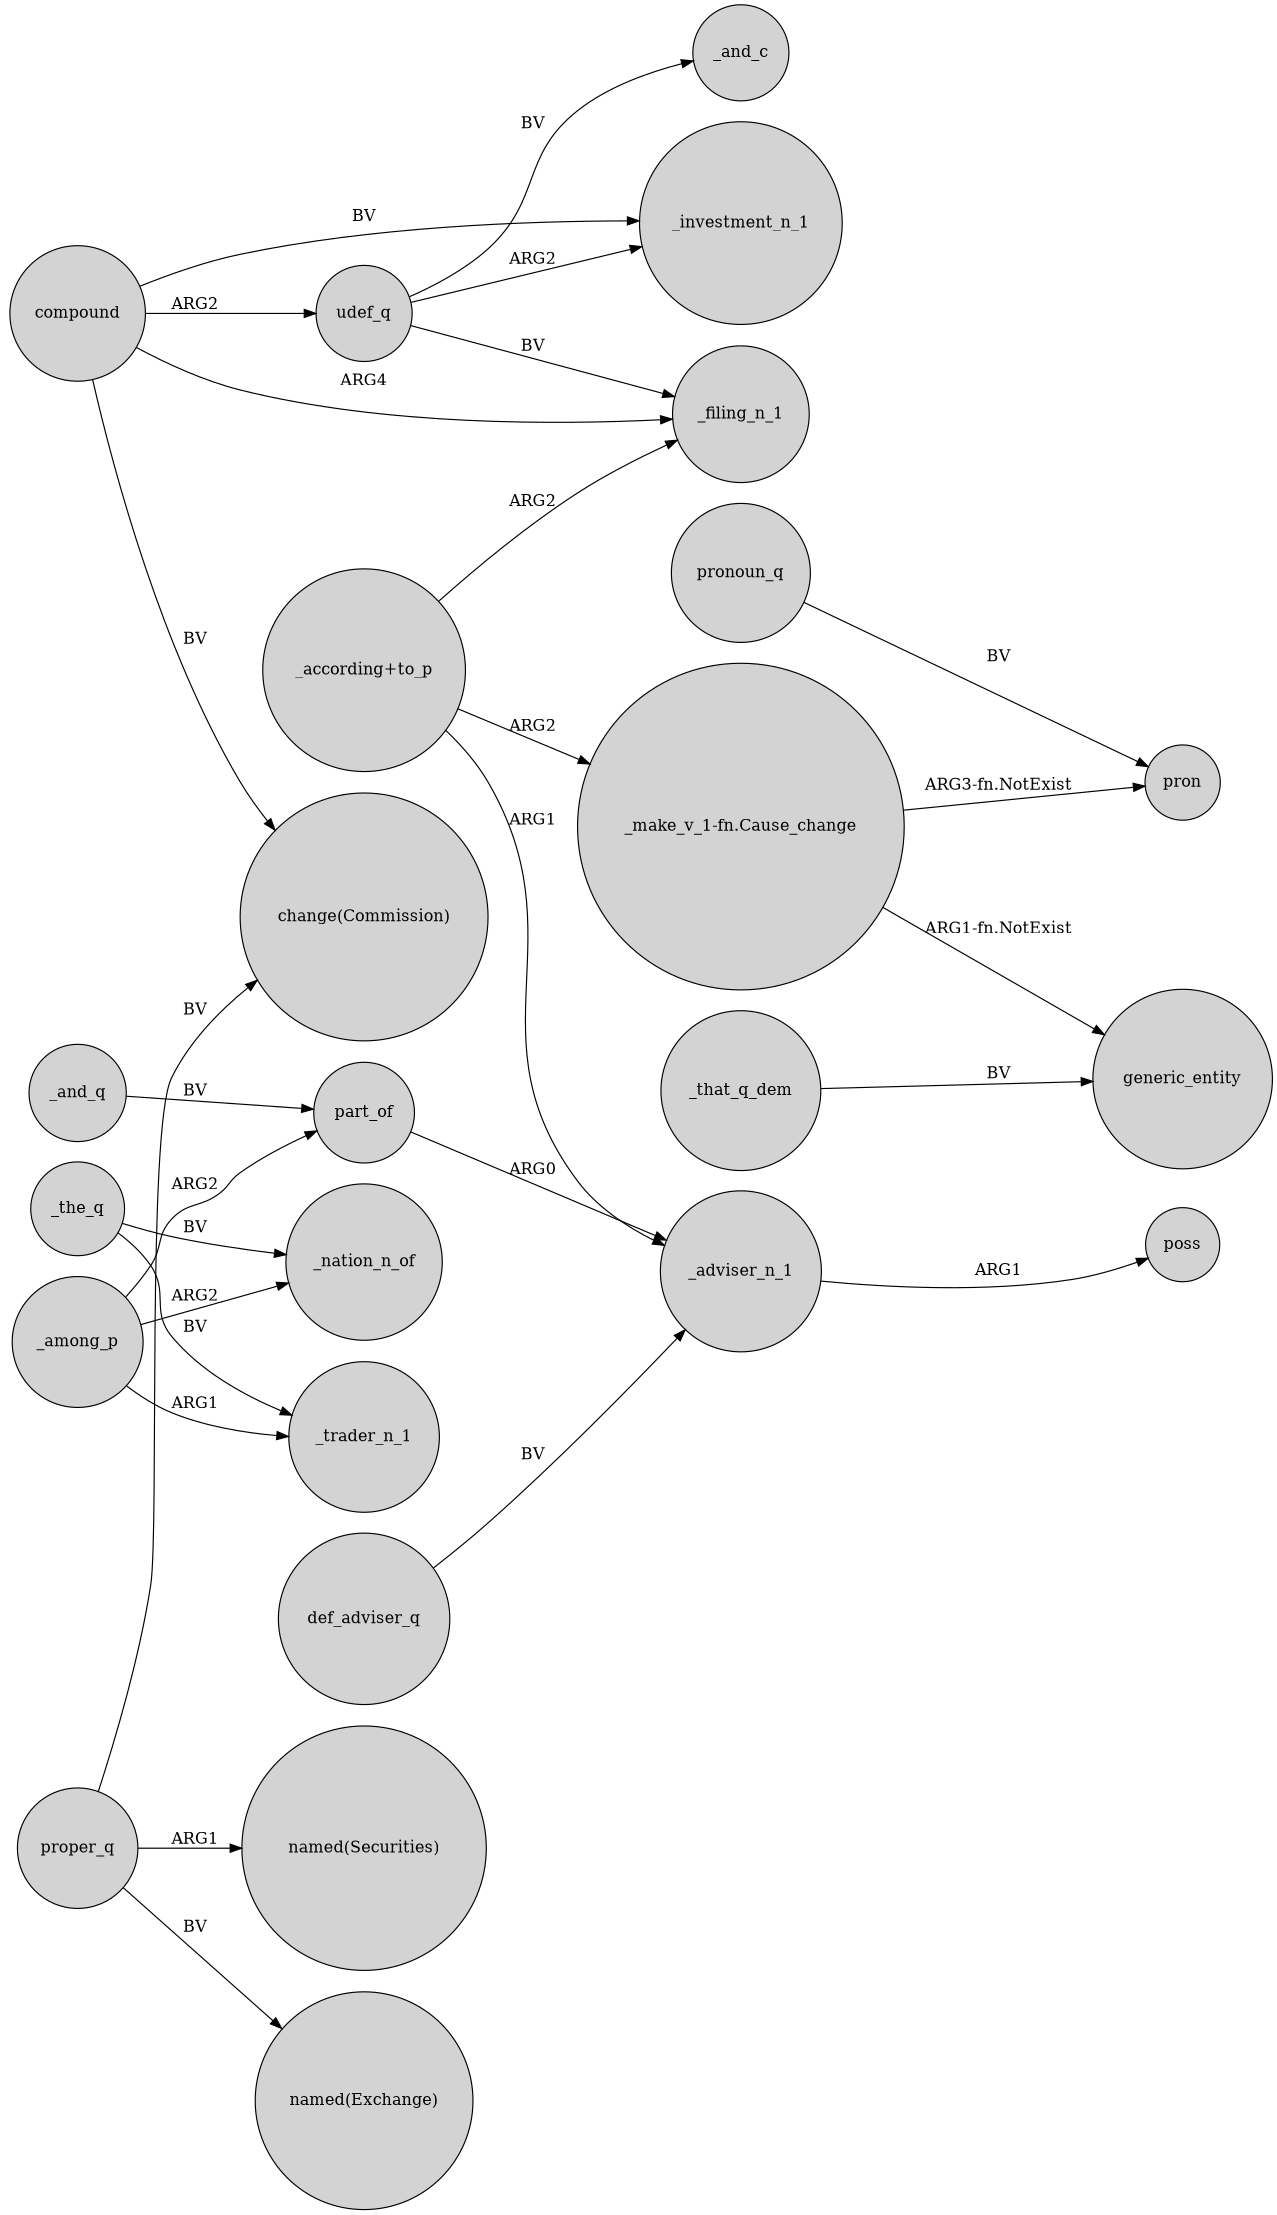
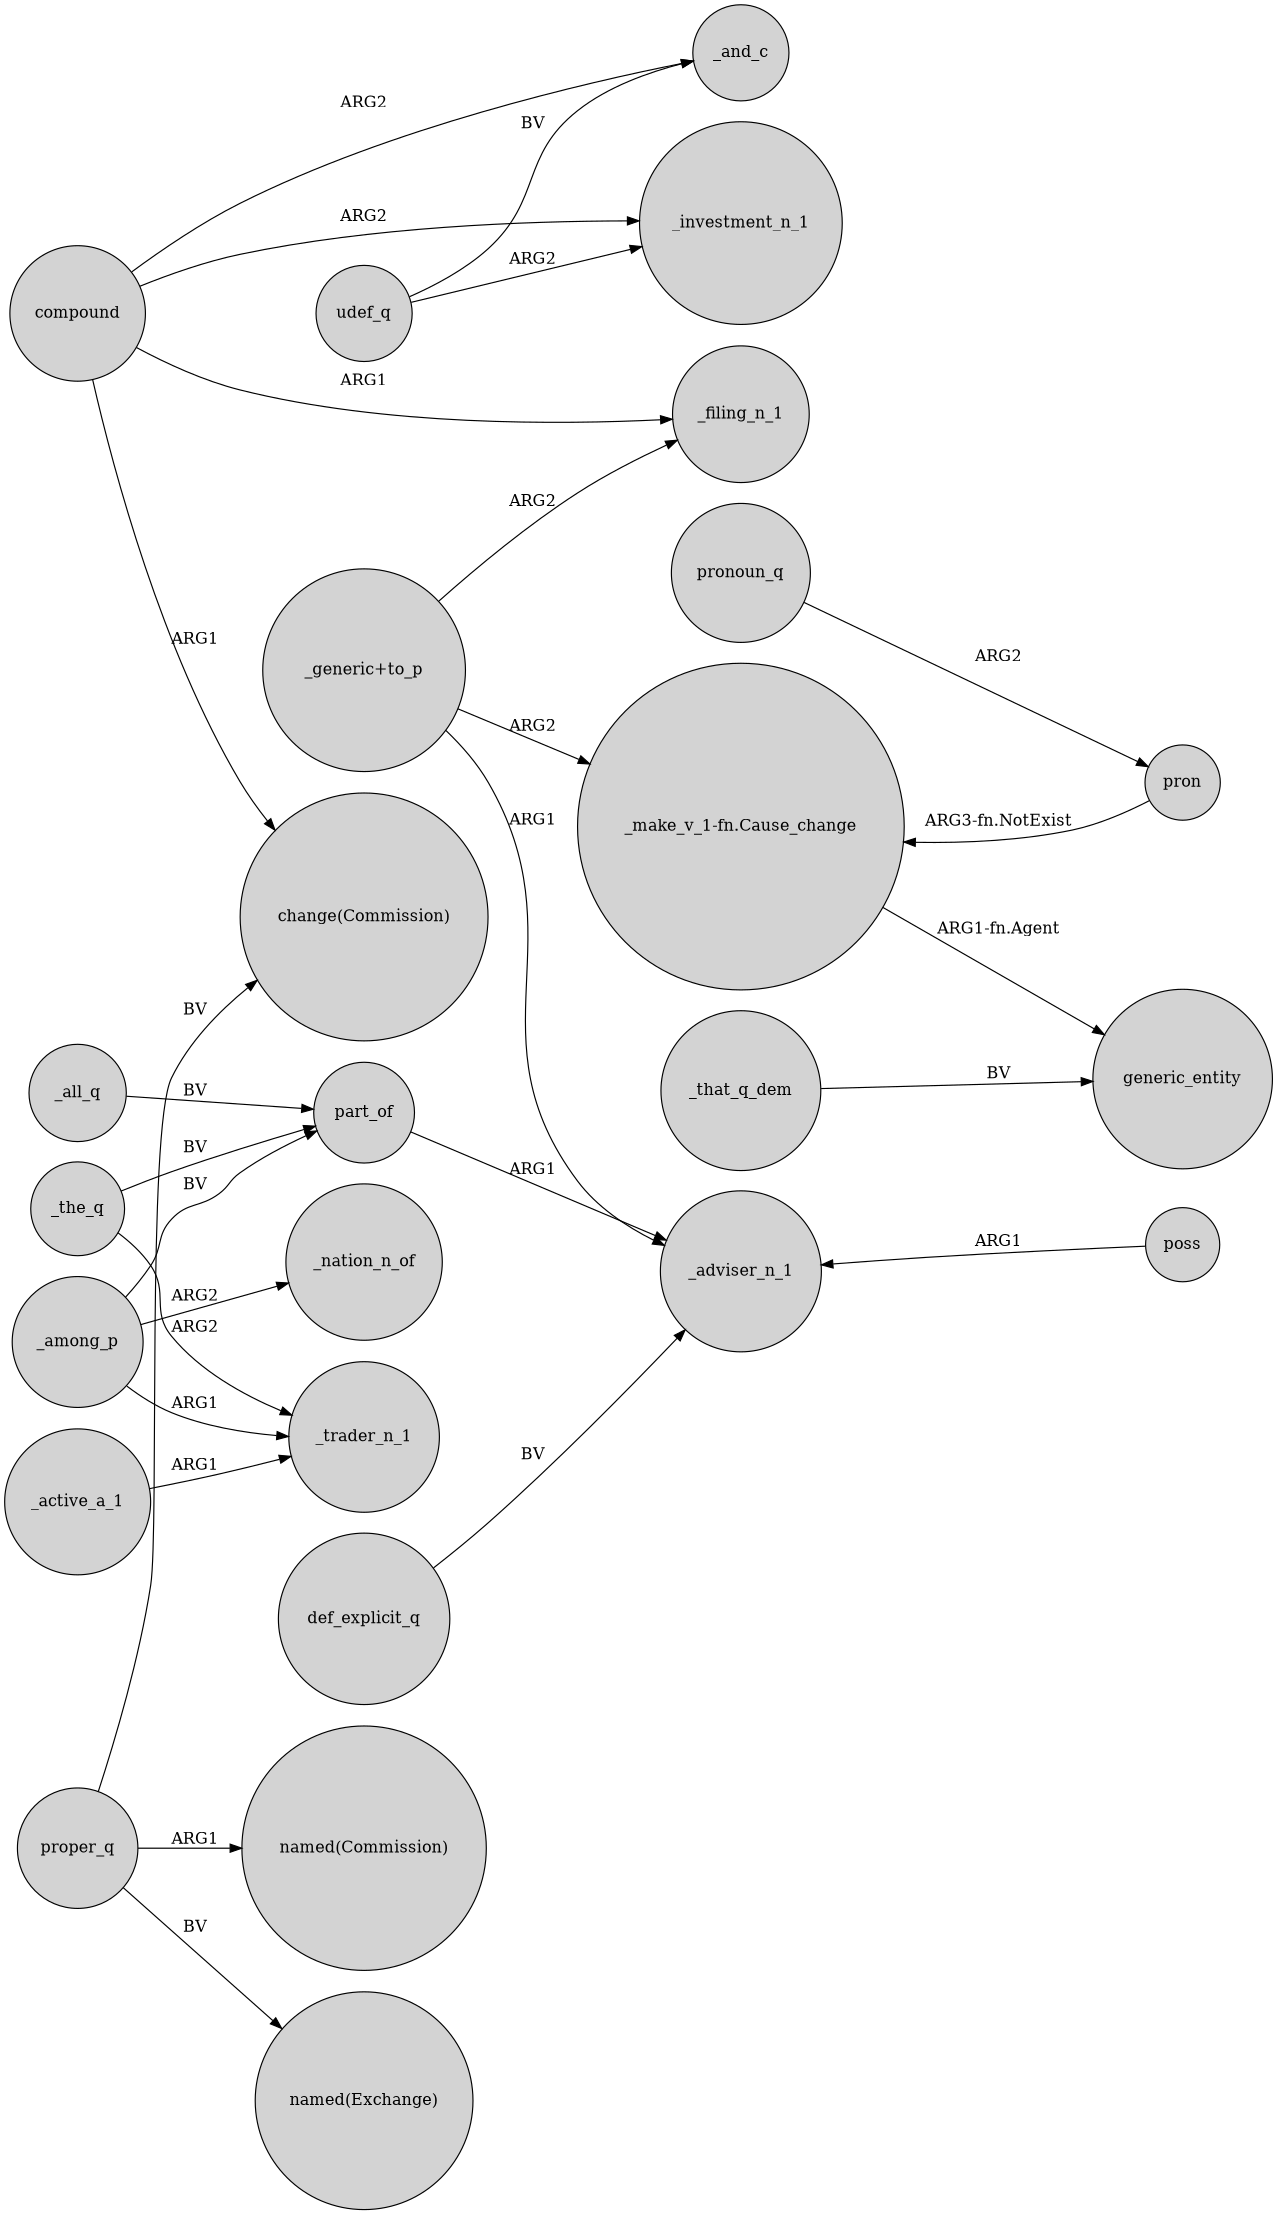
(364, 217) -> (364, 217)
(225, 313) -> (396, 140)
(537, 360) -> none
(364, 381) -> (364, 381)
(195, 640) -> (195, 640)
(999, 657) -> (999, 657)
(364, 670) -> (364, 670)
(1018, 799) -> (1035, 836)
(999, 929) -> (999, 929)
(78, 1093) -> (78, 1093)
(533, 1170) -> (533, 1170)
(195, 1185) -> (195, 1185)
(198, 1242) -> (212, 1158)
(980, 1287) -> (989, 1254)
(195, 1328) -> (195, 1328)
none -> (78, 1502)
(364, 1619) -> (364, 1619)
(364, 1848) -> (364, 1848)
